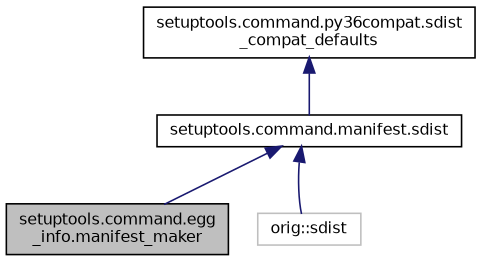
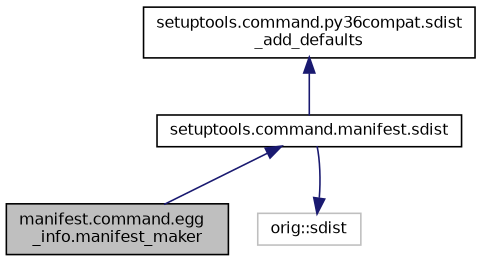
(309, 33) -> (309, 33)
(299, 188) -> (320, 172)
(117, 229) -> (117, 229)
